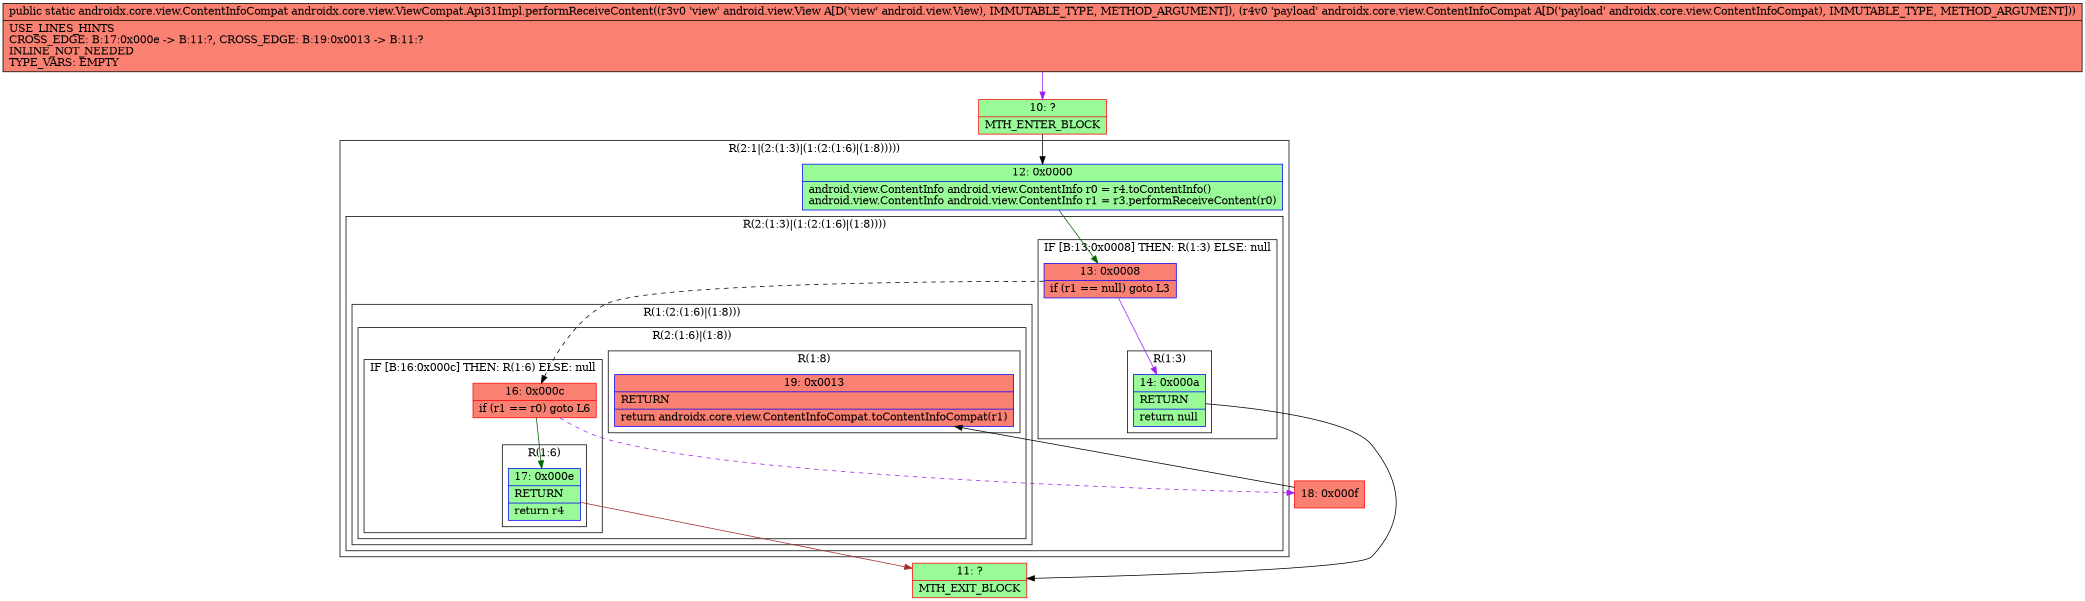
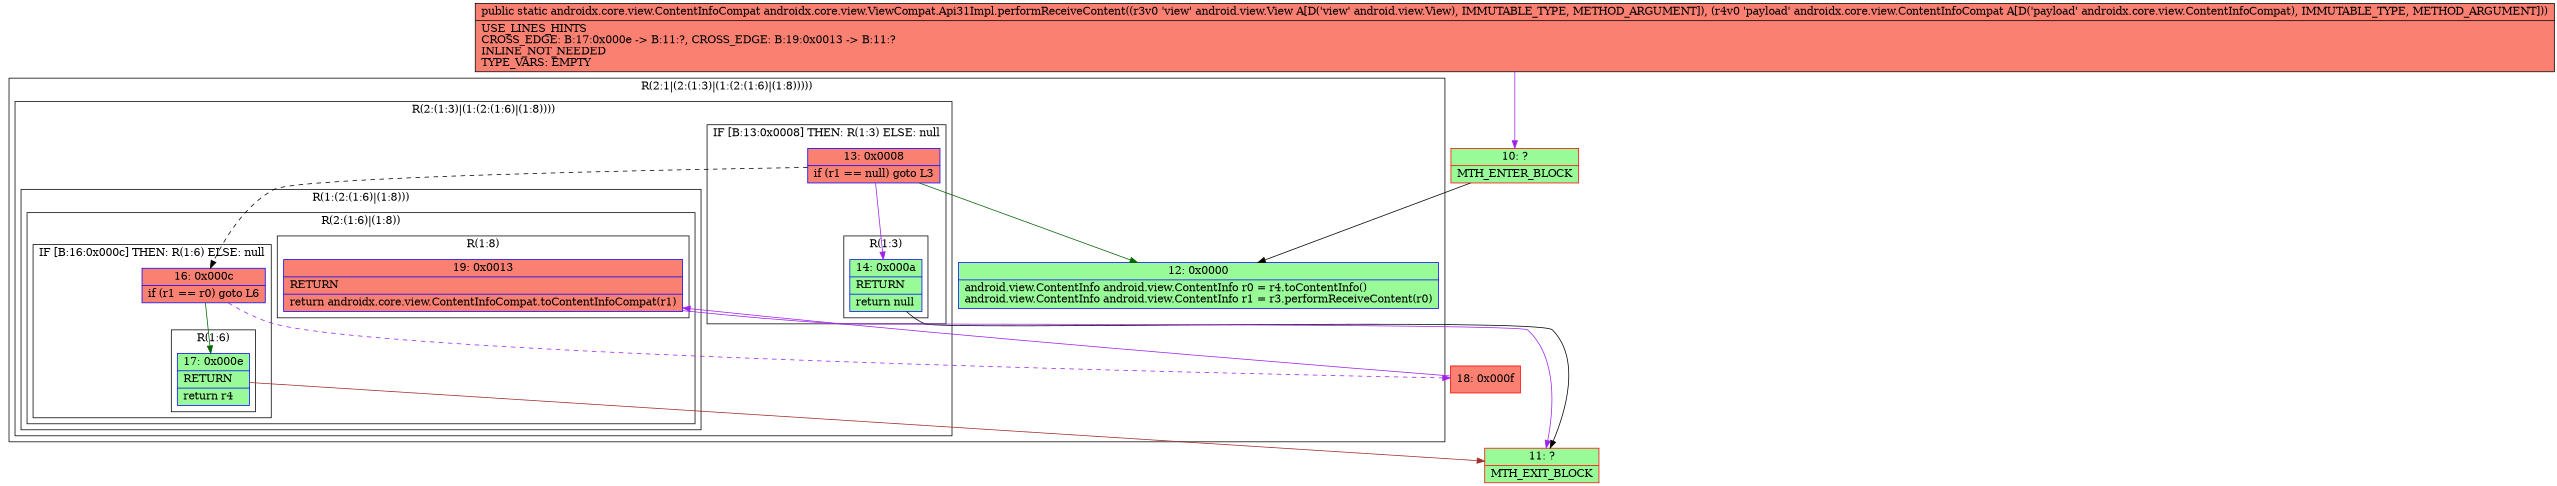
(1076, 234) -> (1025, 221)
none -> (1163, 325)
(535, 400) -> (204, 286)
(1128, 458) -> (1070, 345)
